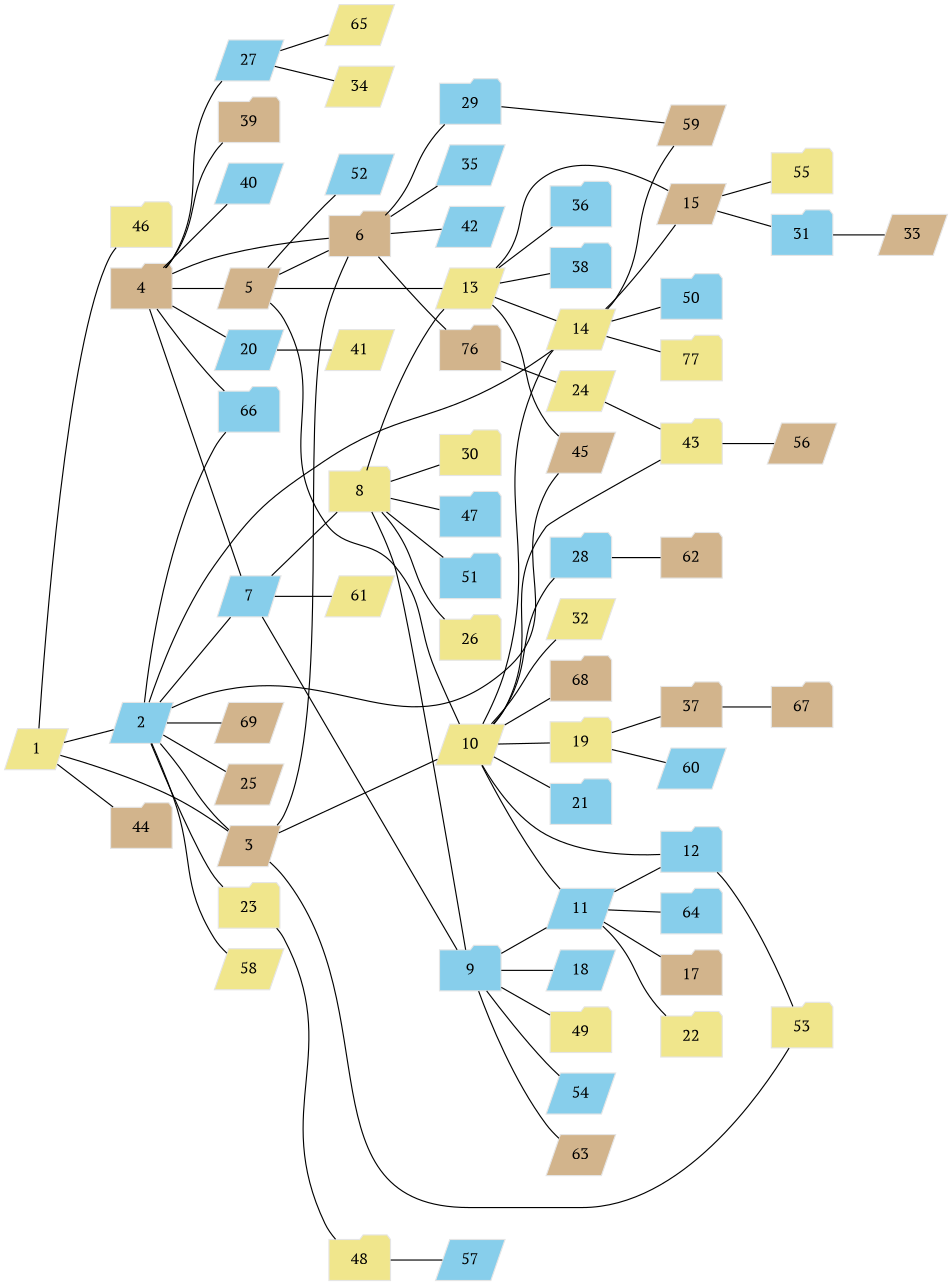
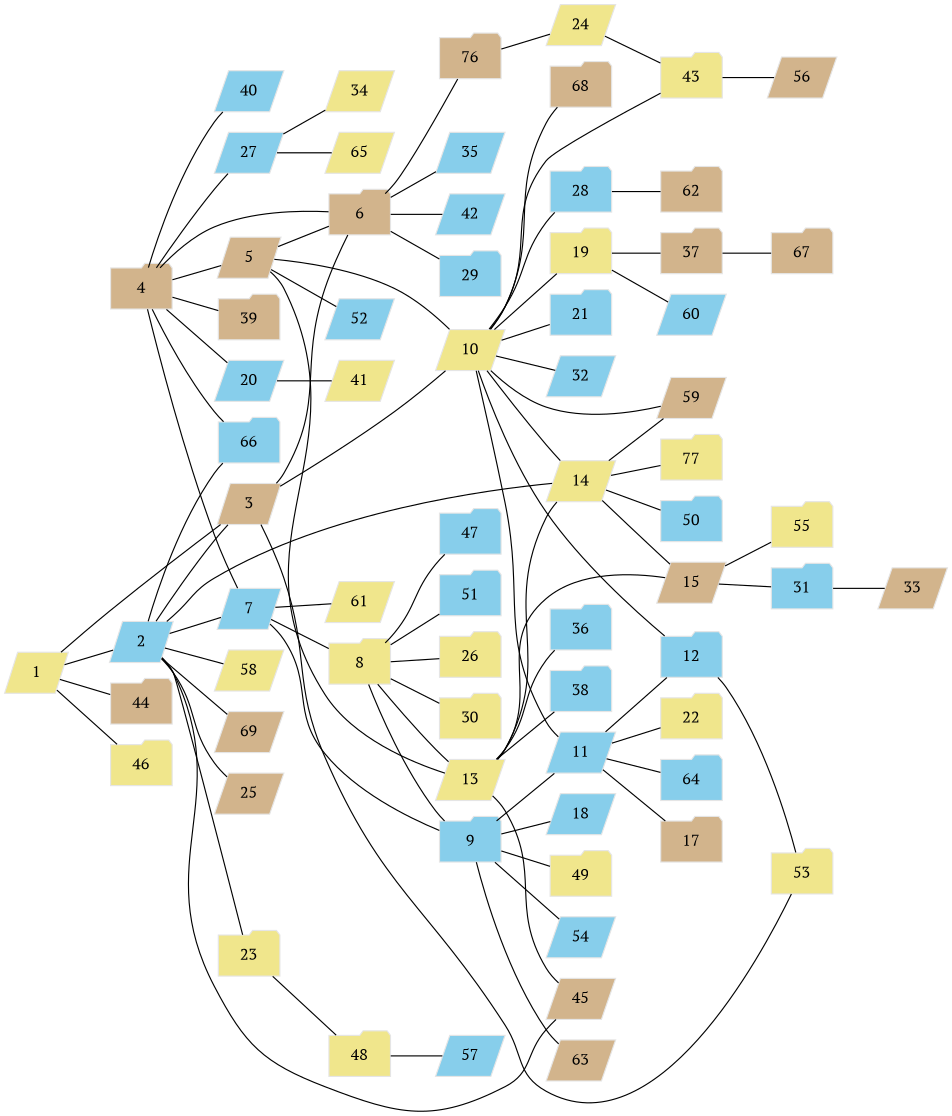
(583, 115) -> (570, 412)
(581, 619) -> (581, 376)
